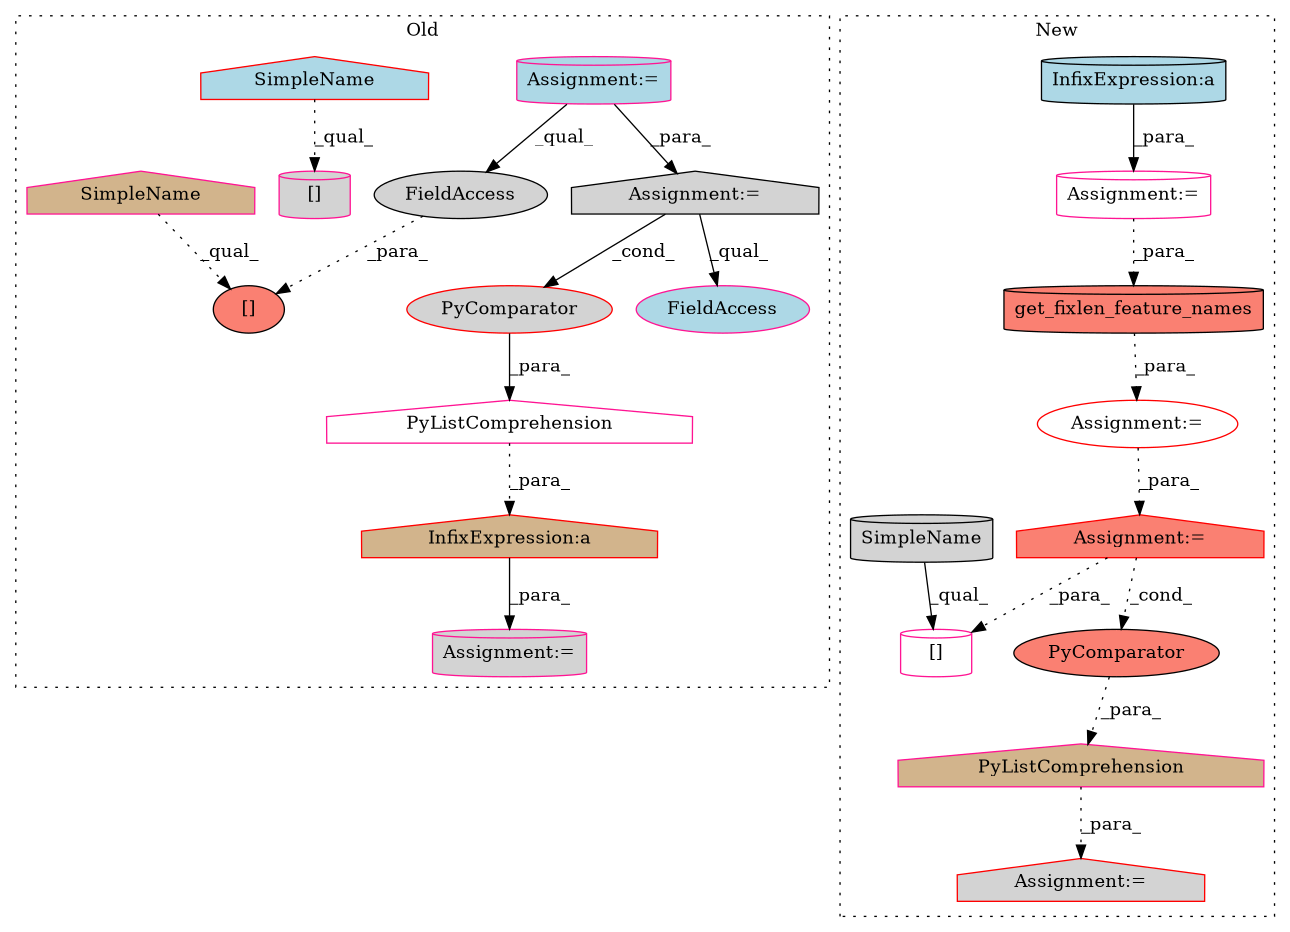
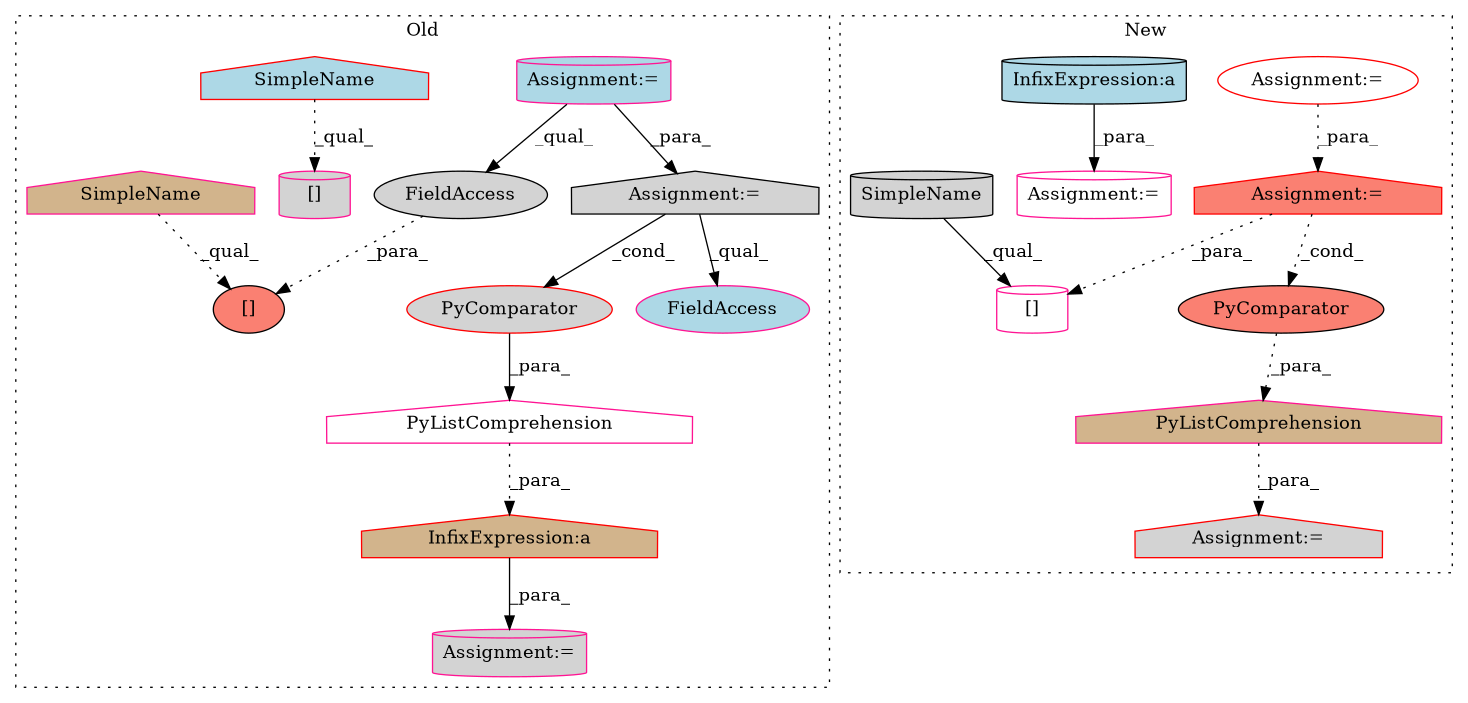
(1134, 309) -> none
